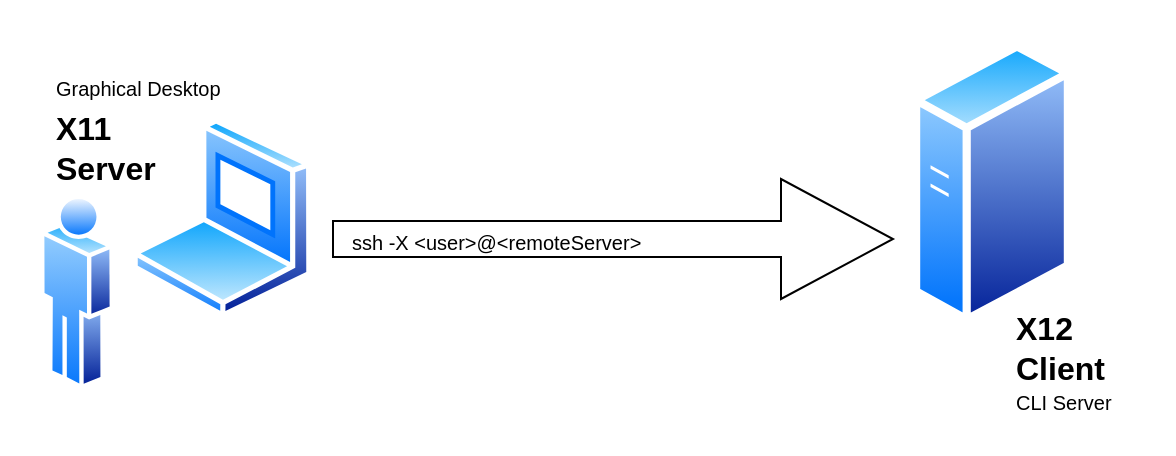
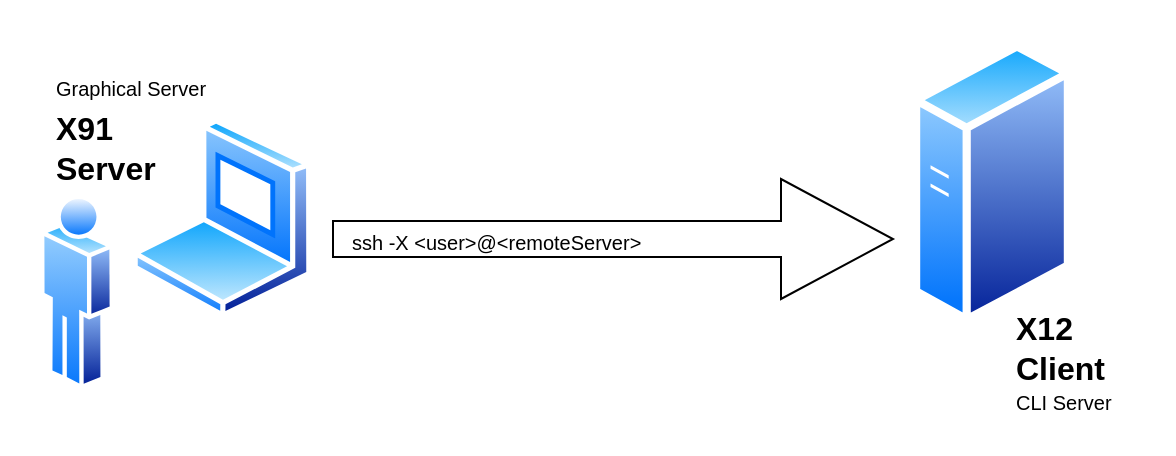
(144, 89) -> (139, 89)
(115, 149) -> (115, 149)
